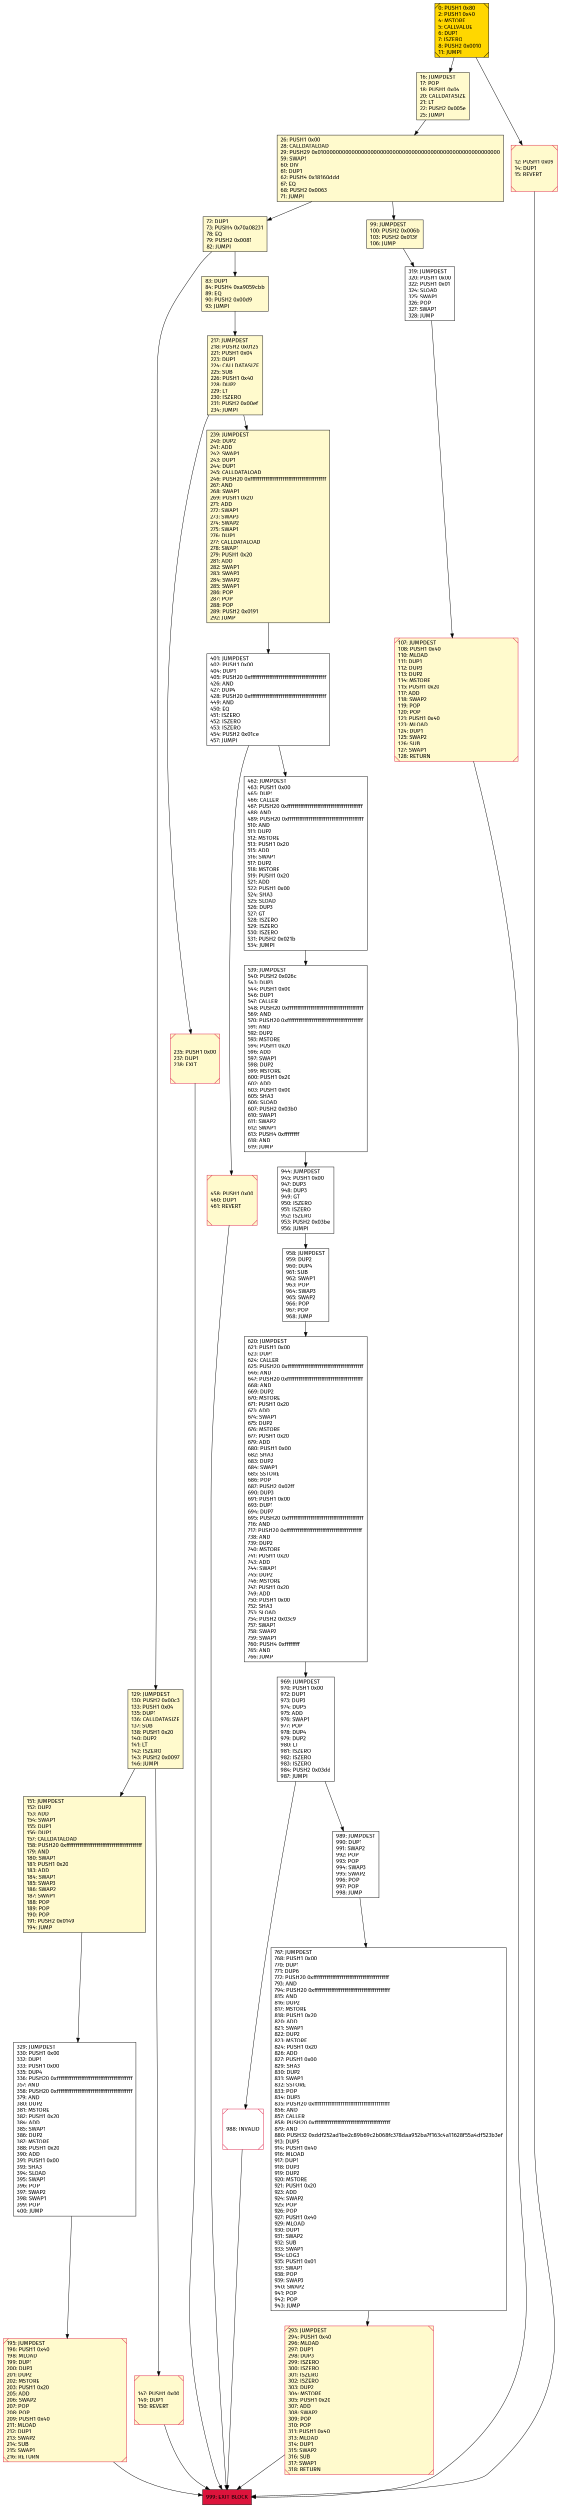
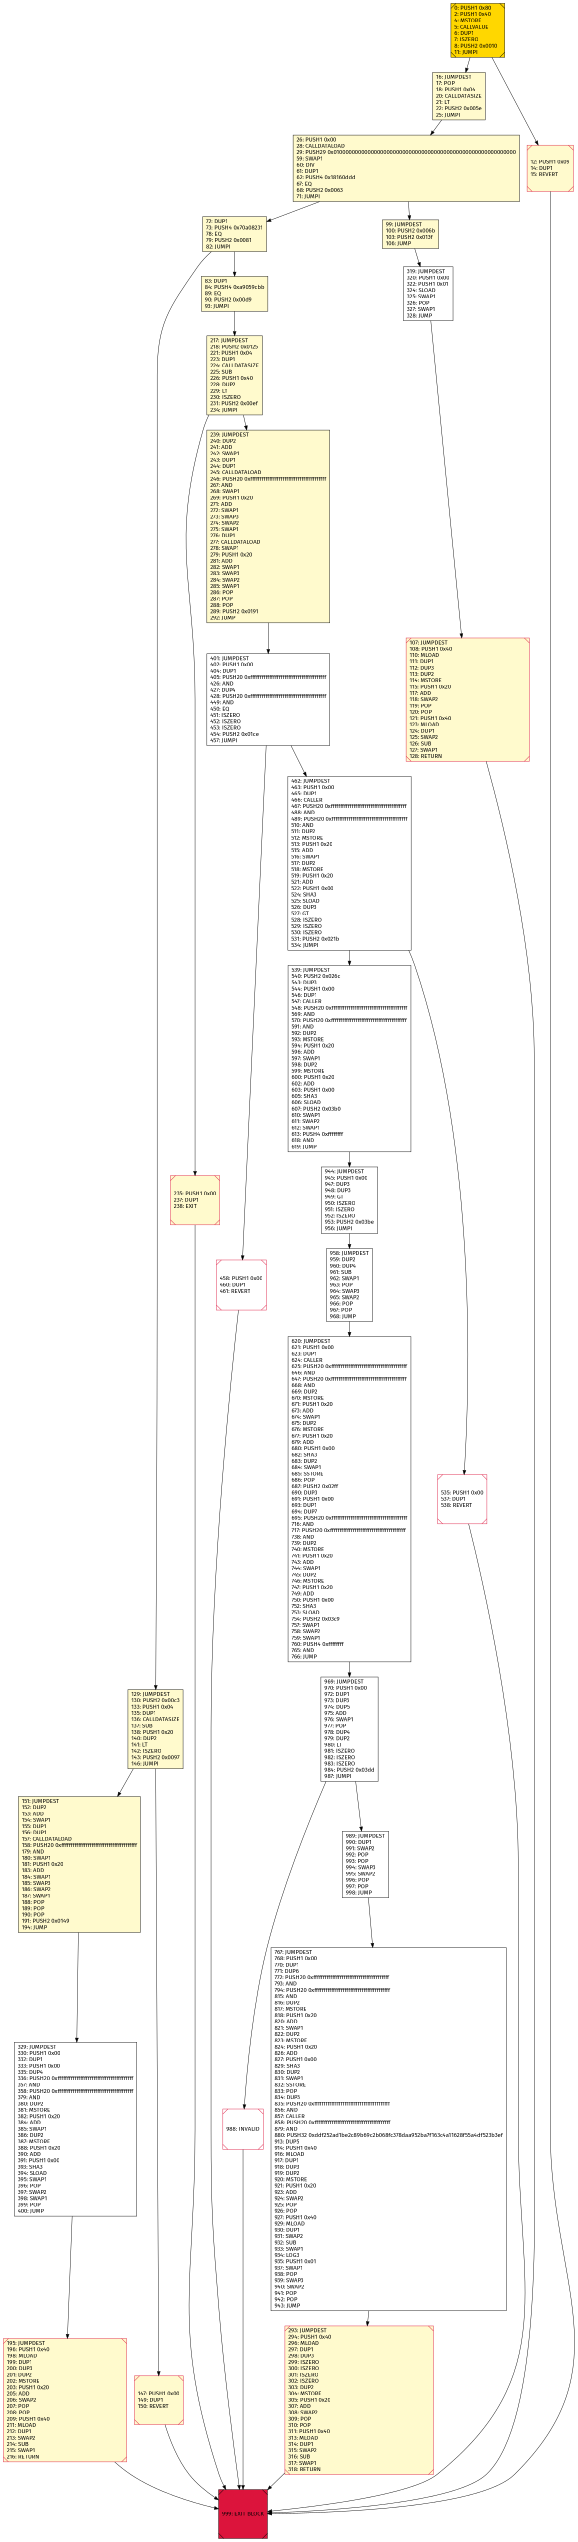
(232, 1200) -> (241, 1285)
none -> (462, 1499)
(227, 2497) -> (243, 2514)
